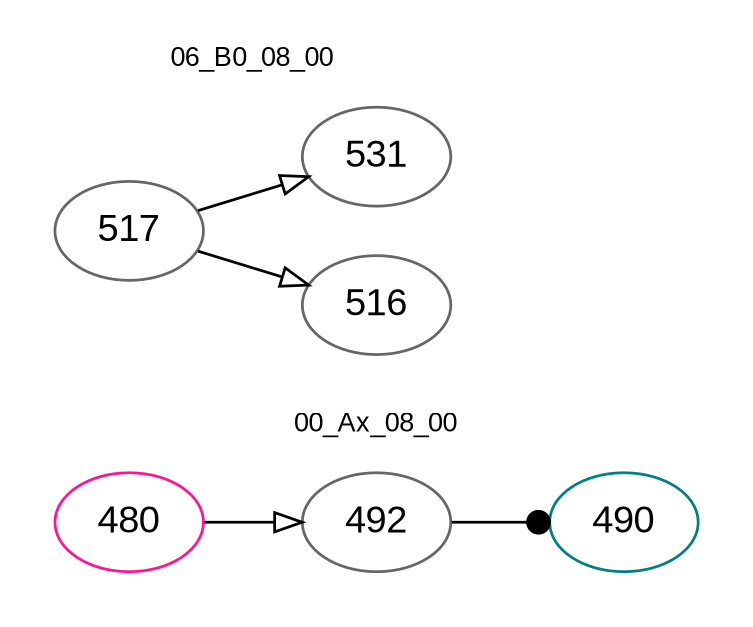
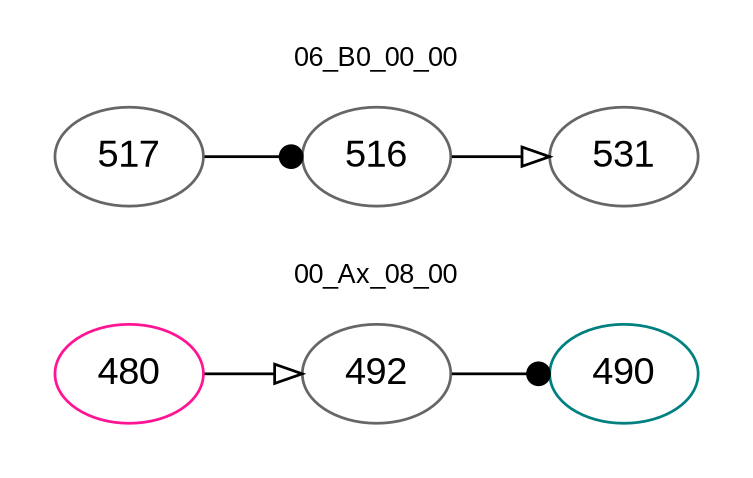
(253, 59) -> (377, 59)
(240, 198) -> (487, 157)
(240, 264) -> (242, 157)
